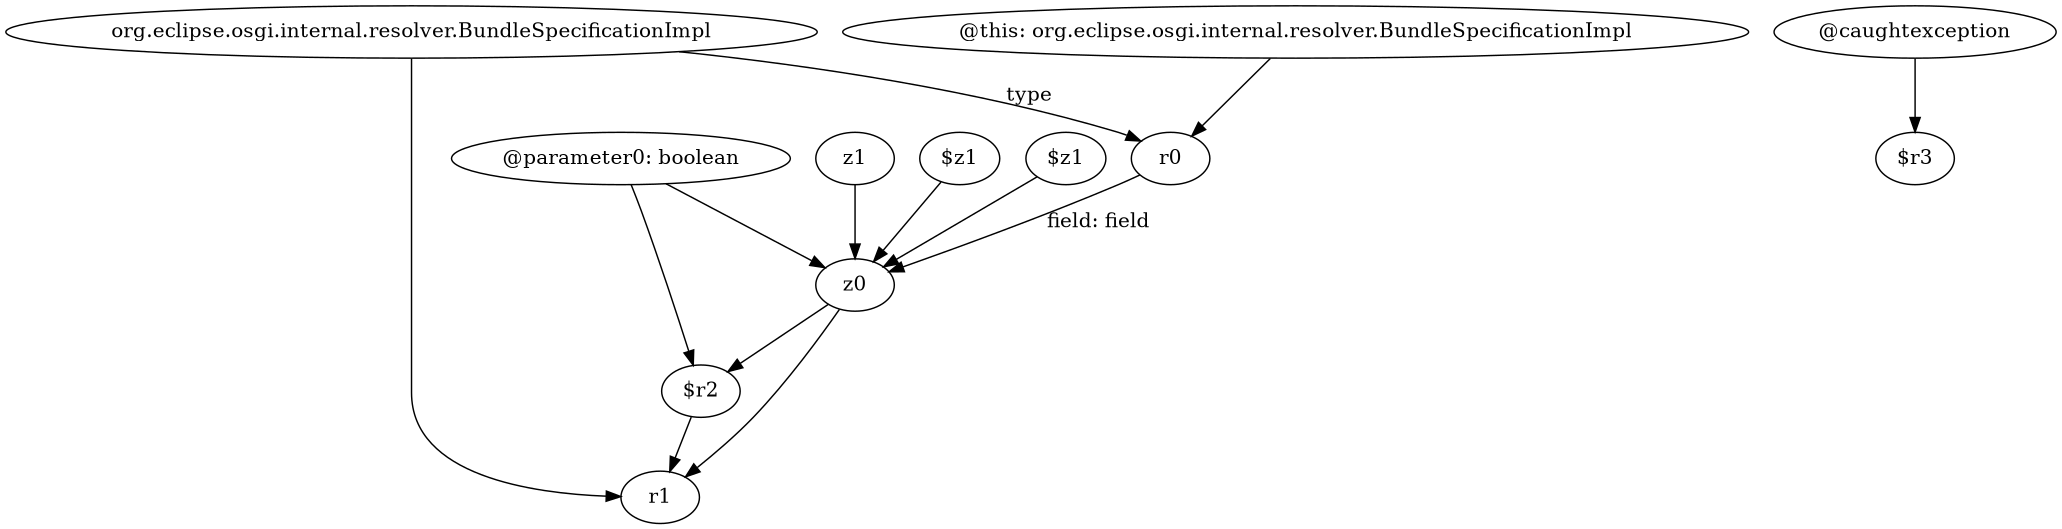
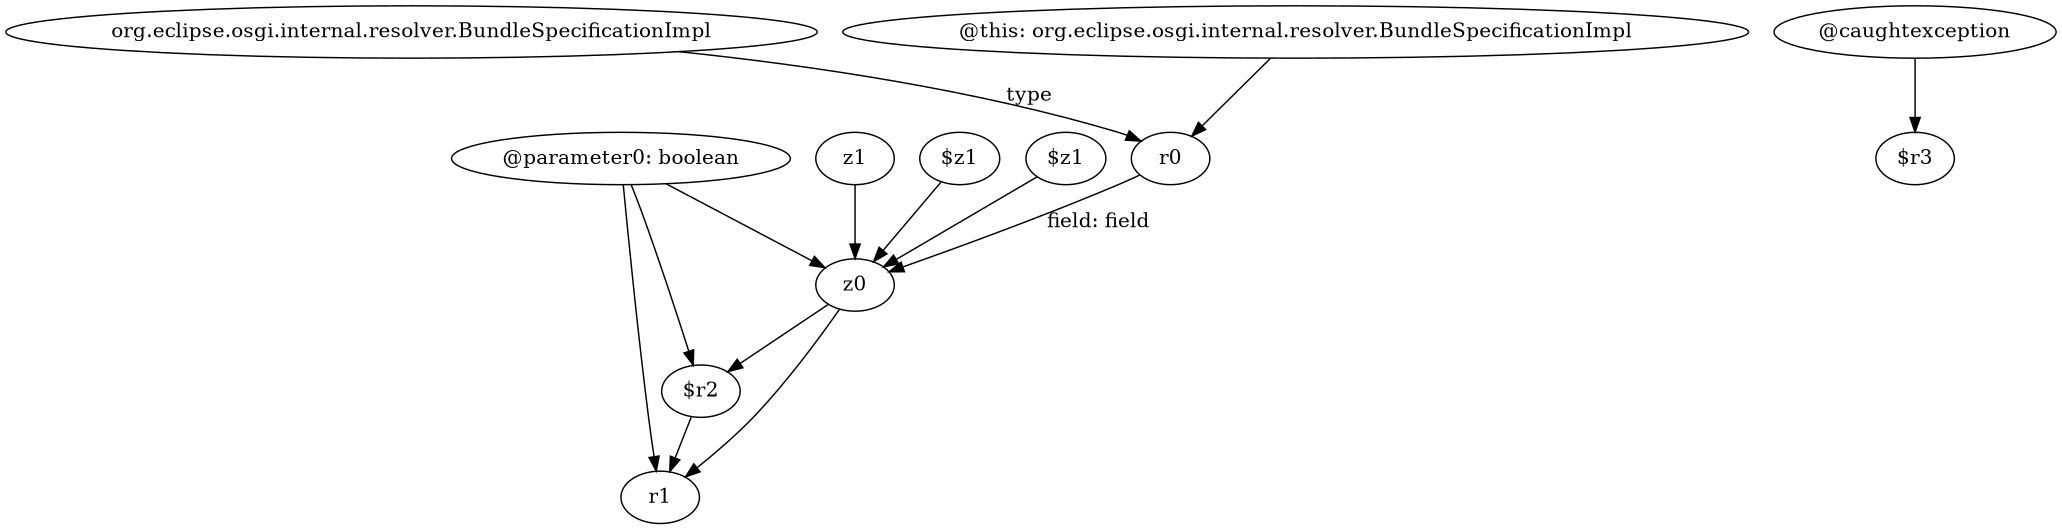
(412, 347) -> (637, 321)
